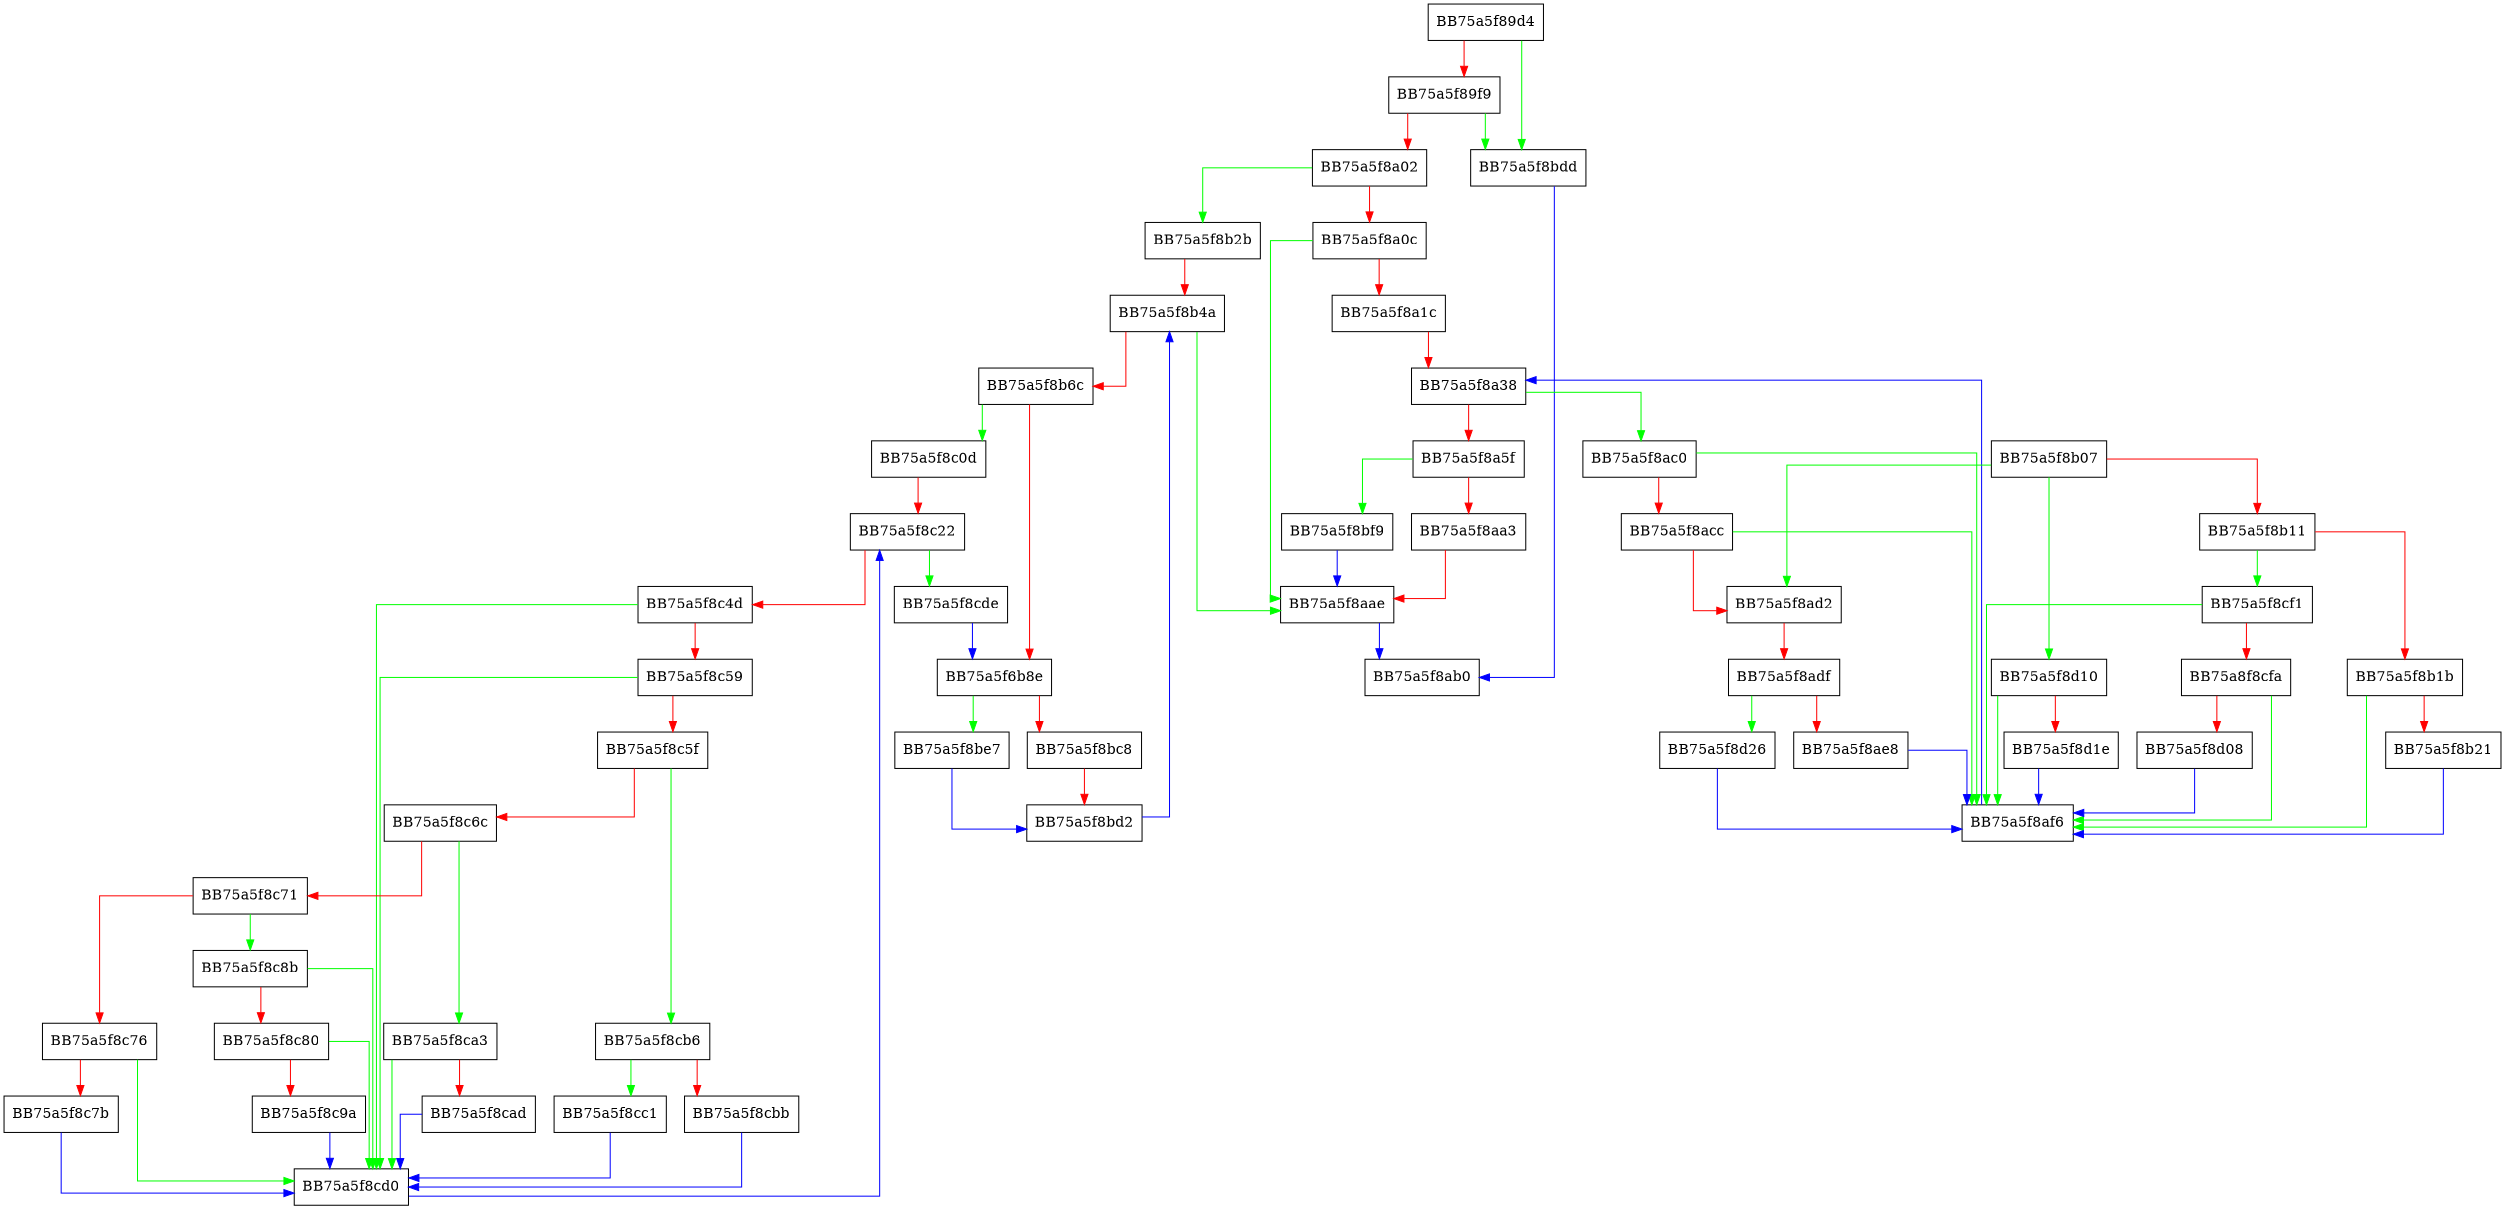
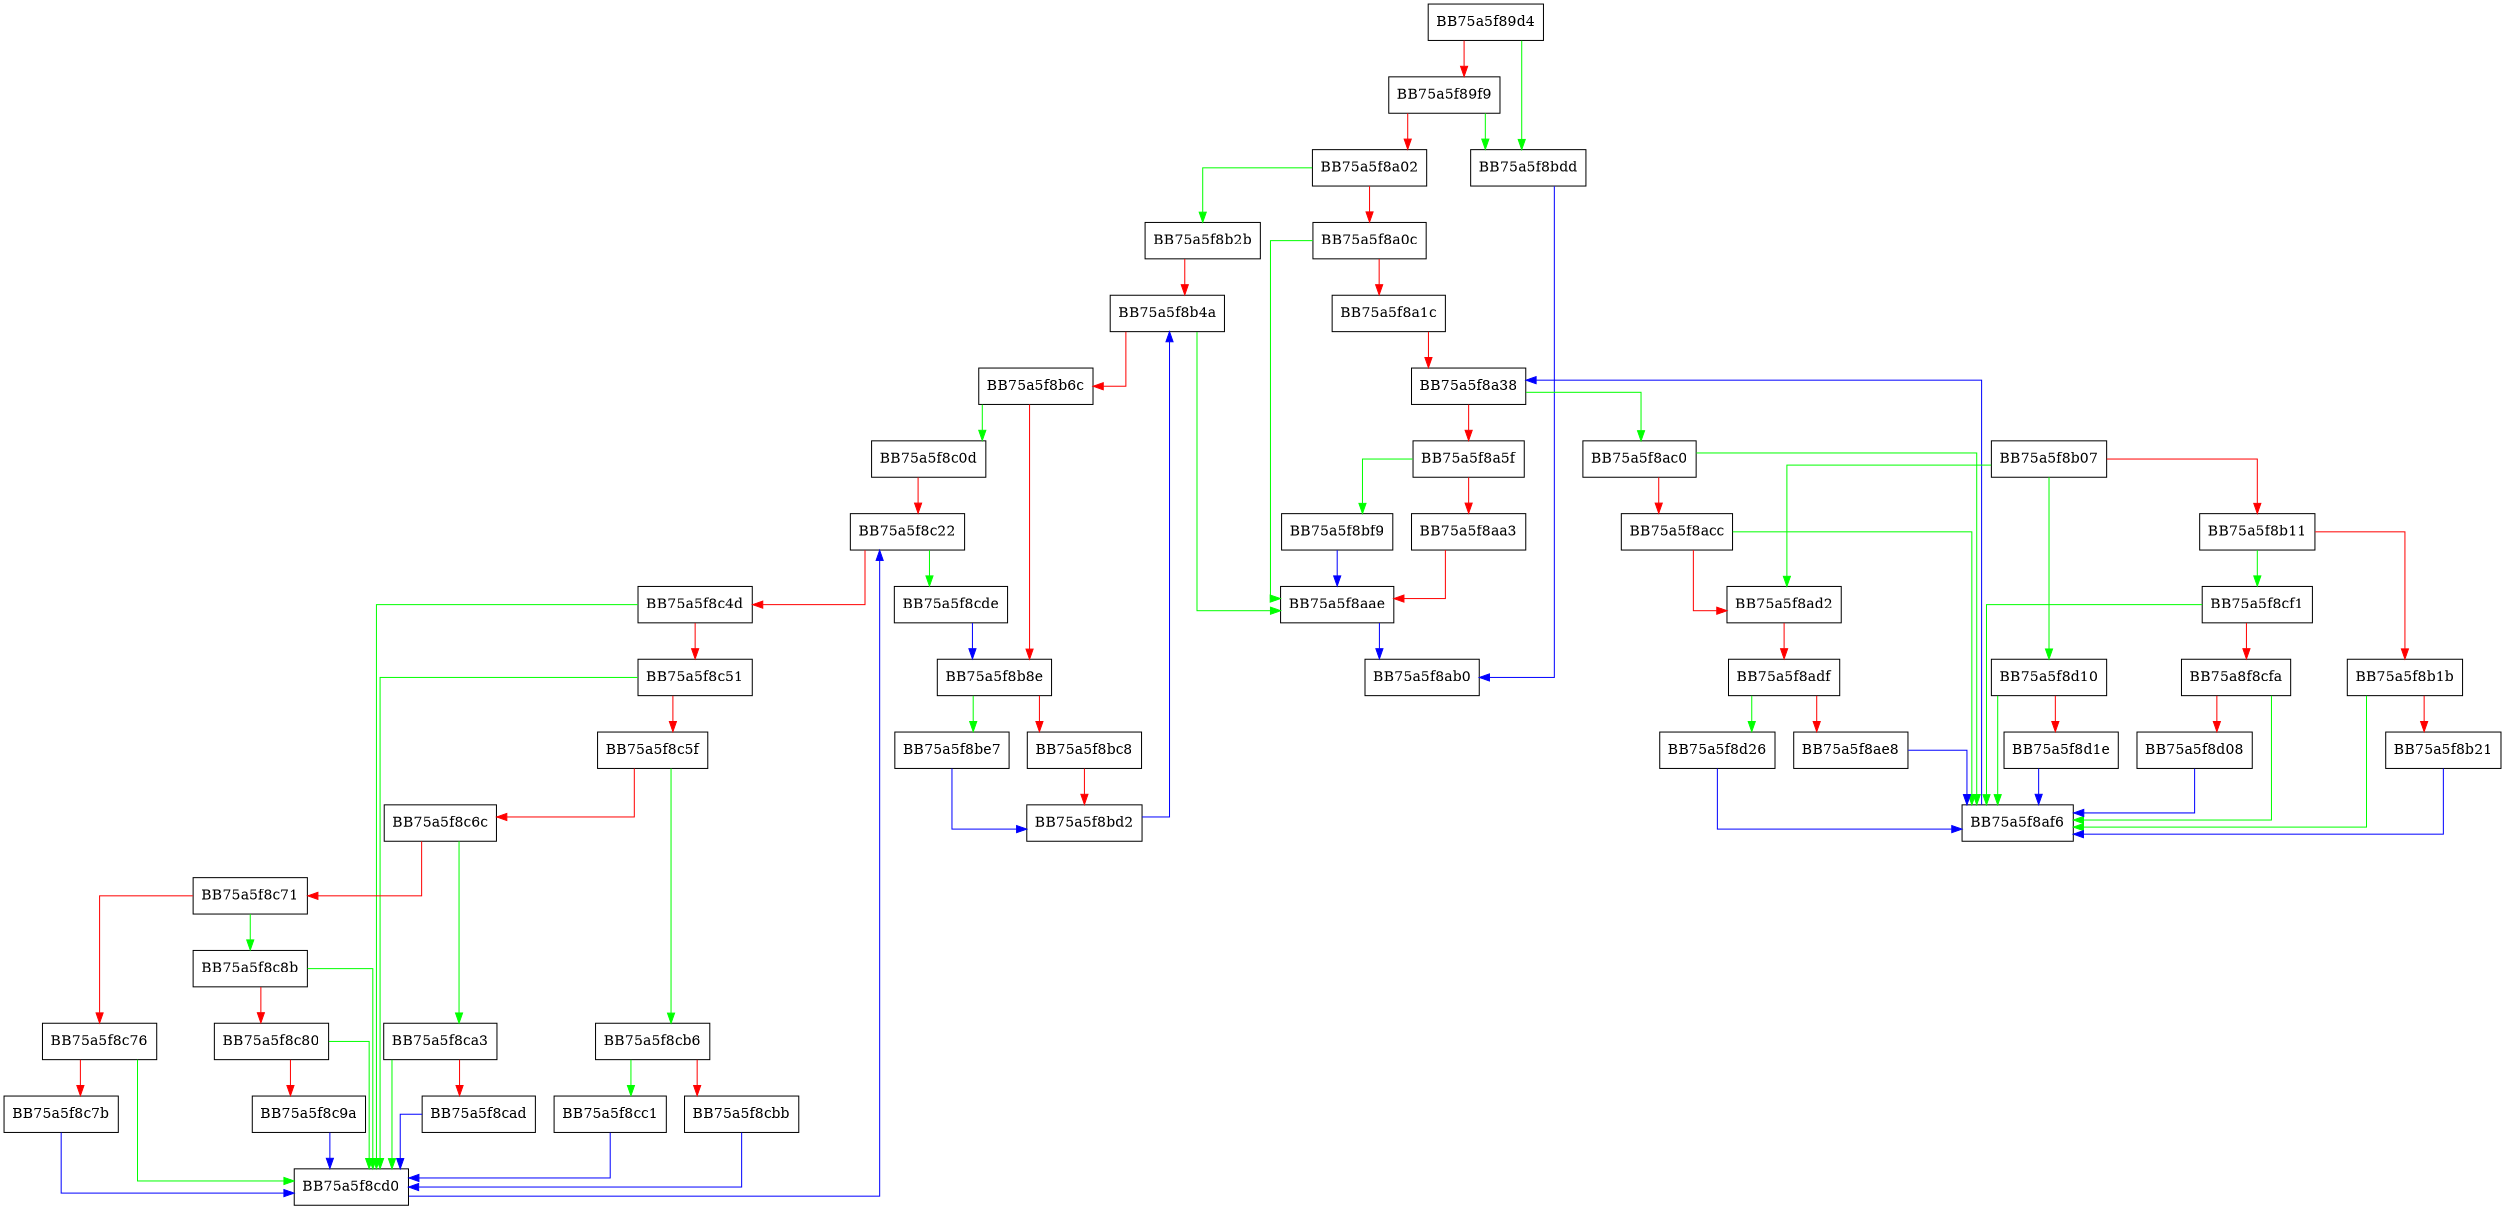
(695, 677) -> (695, 677)
(994, 677) -> (994, 677)
